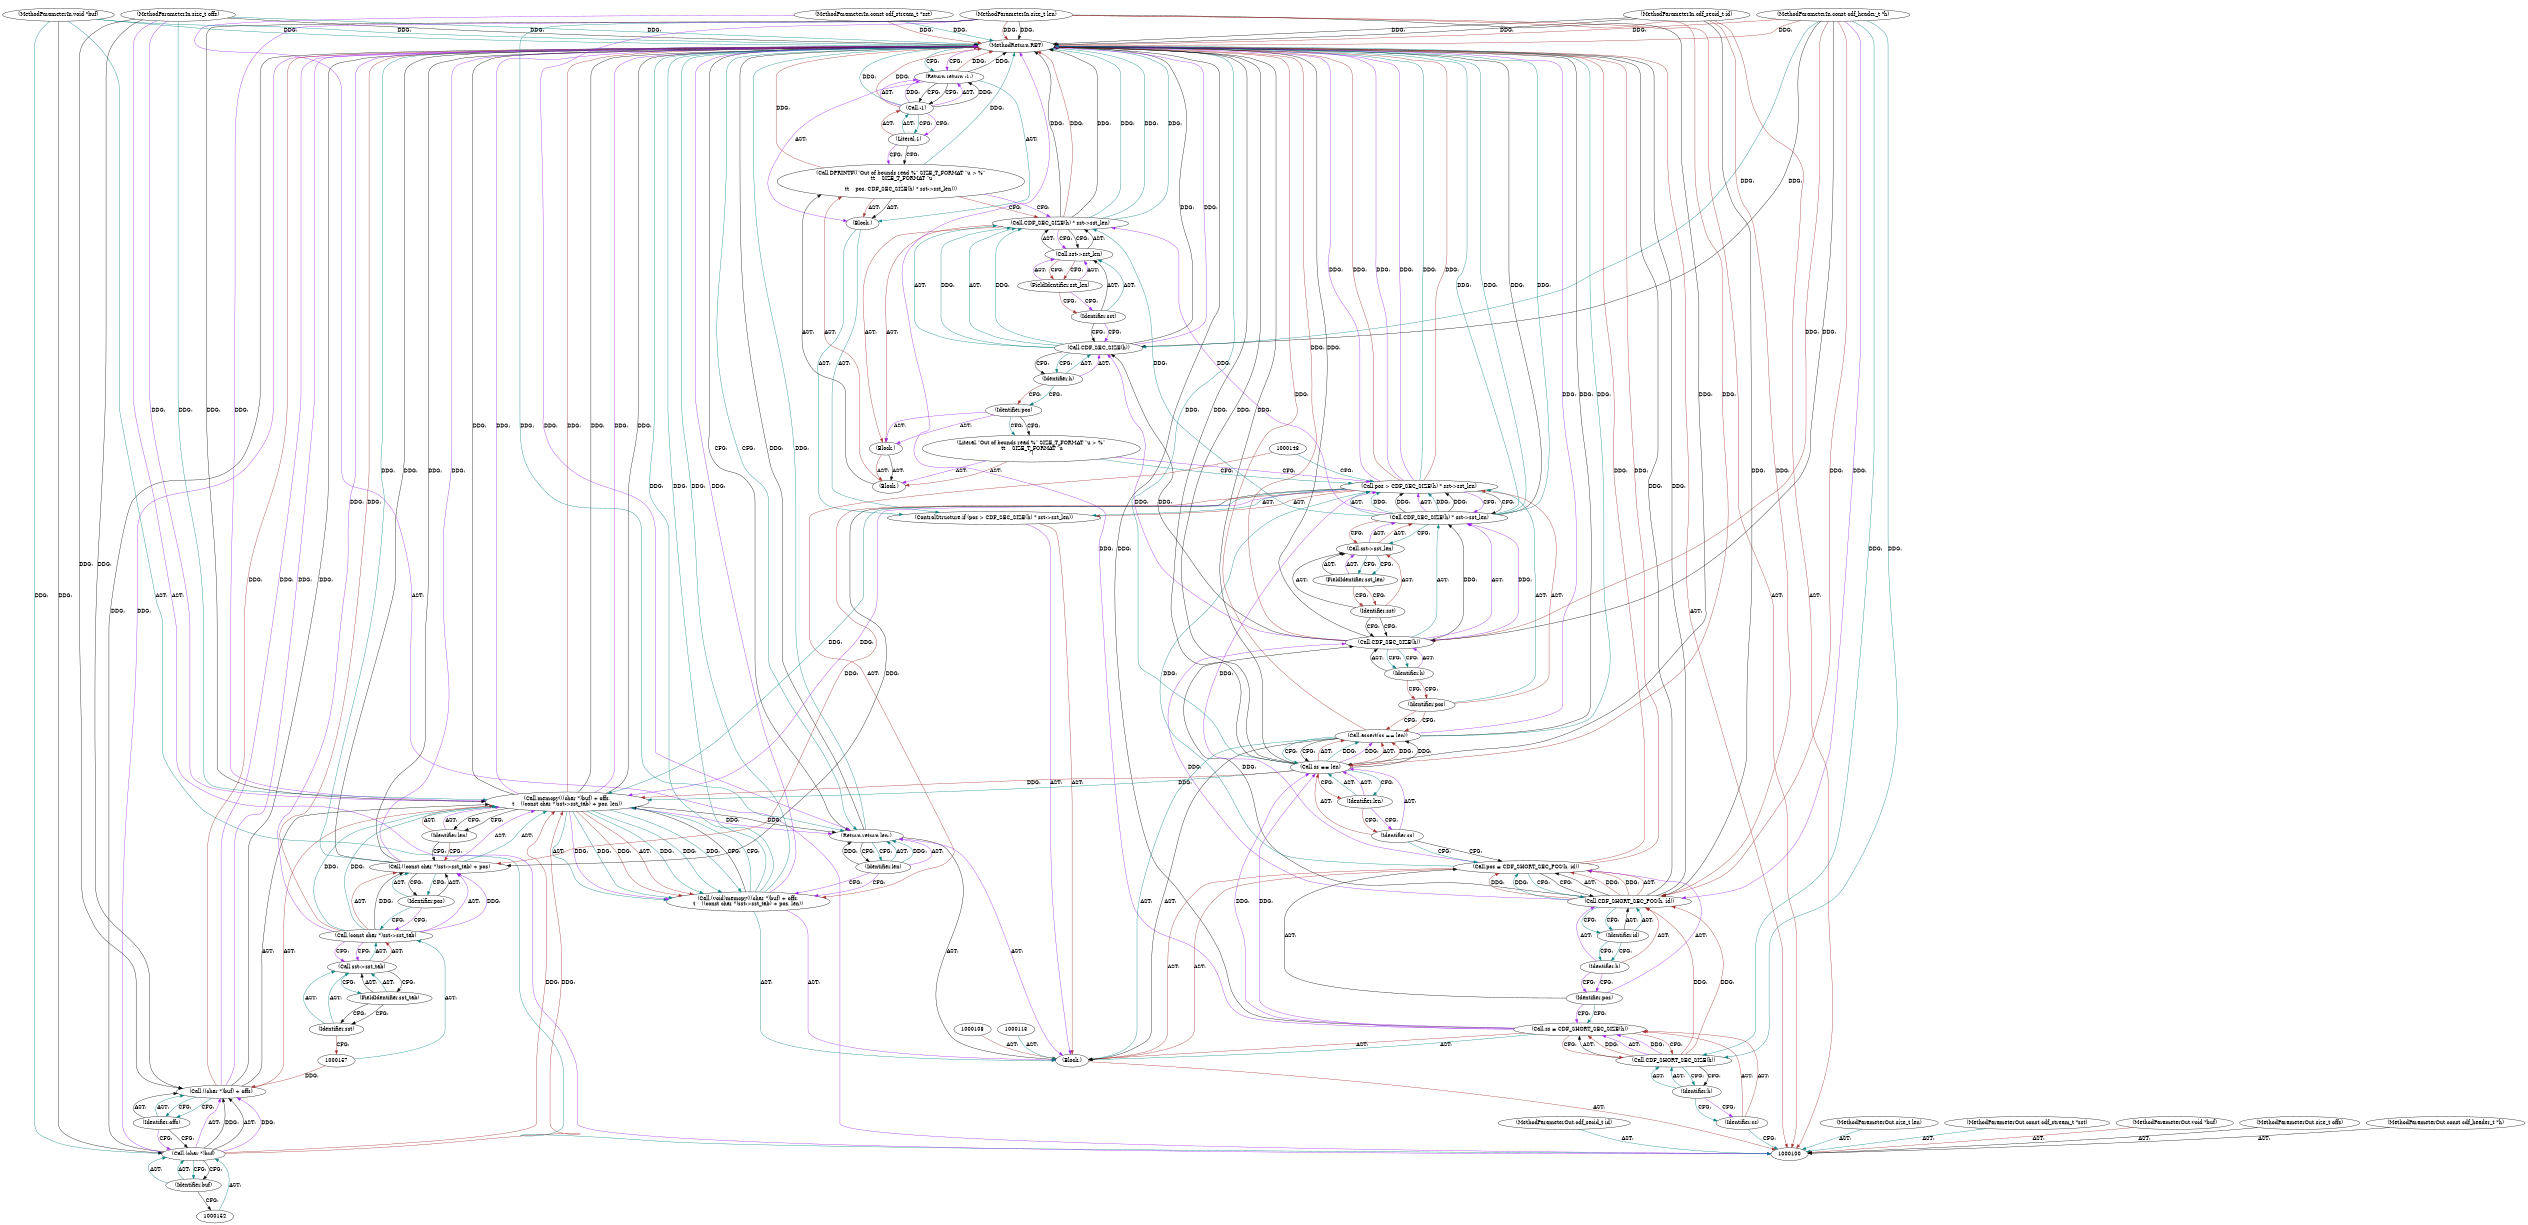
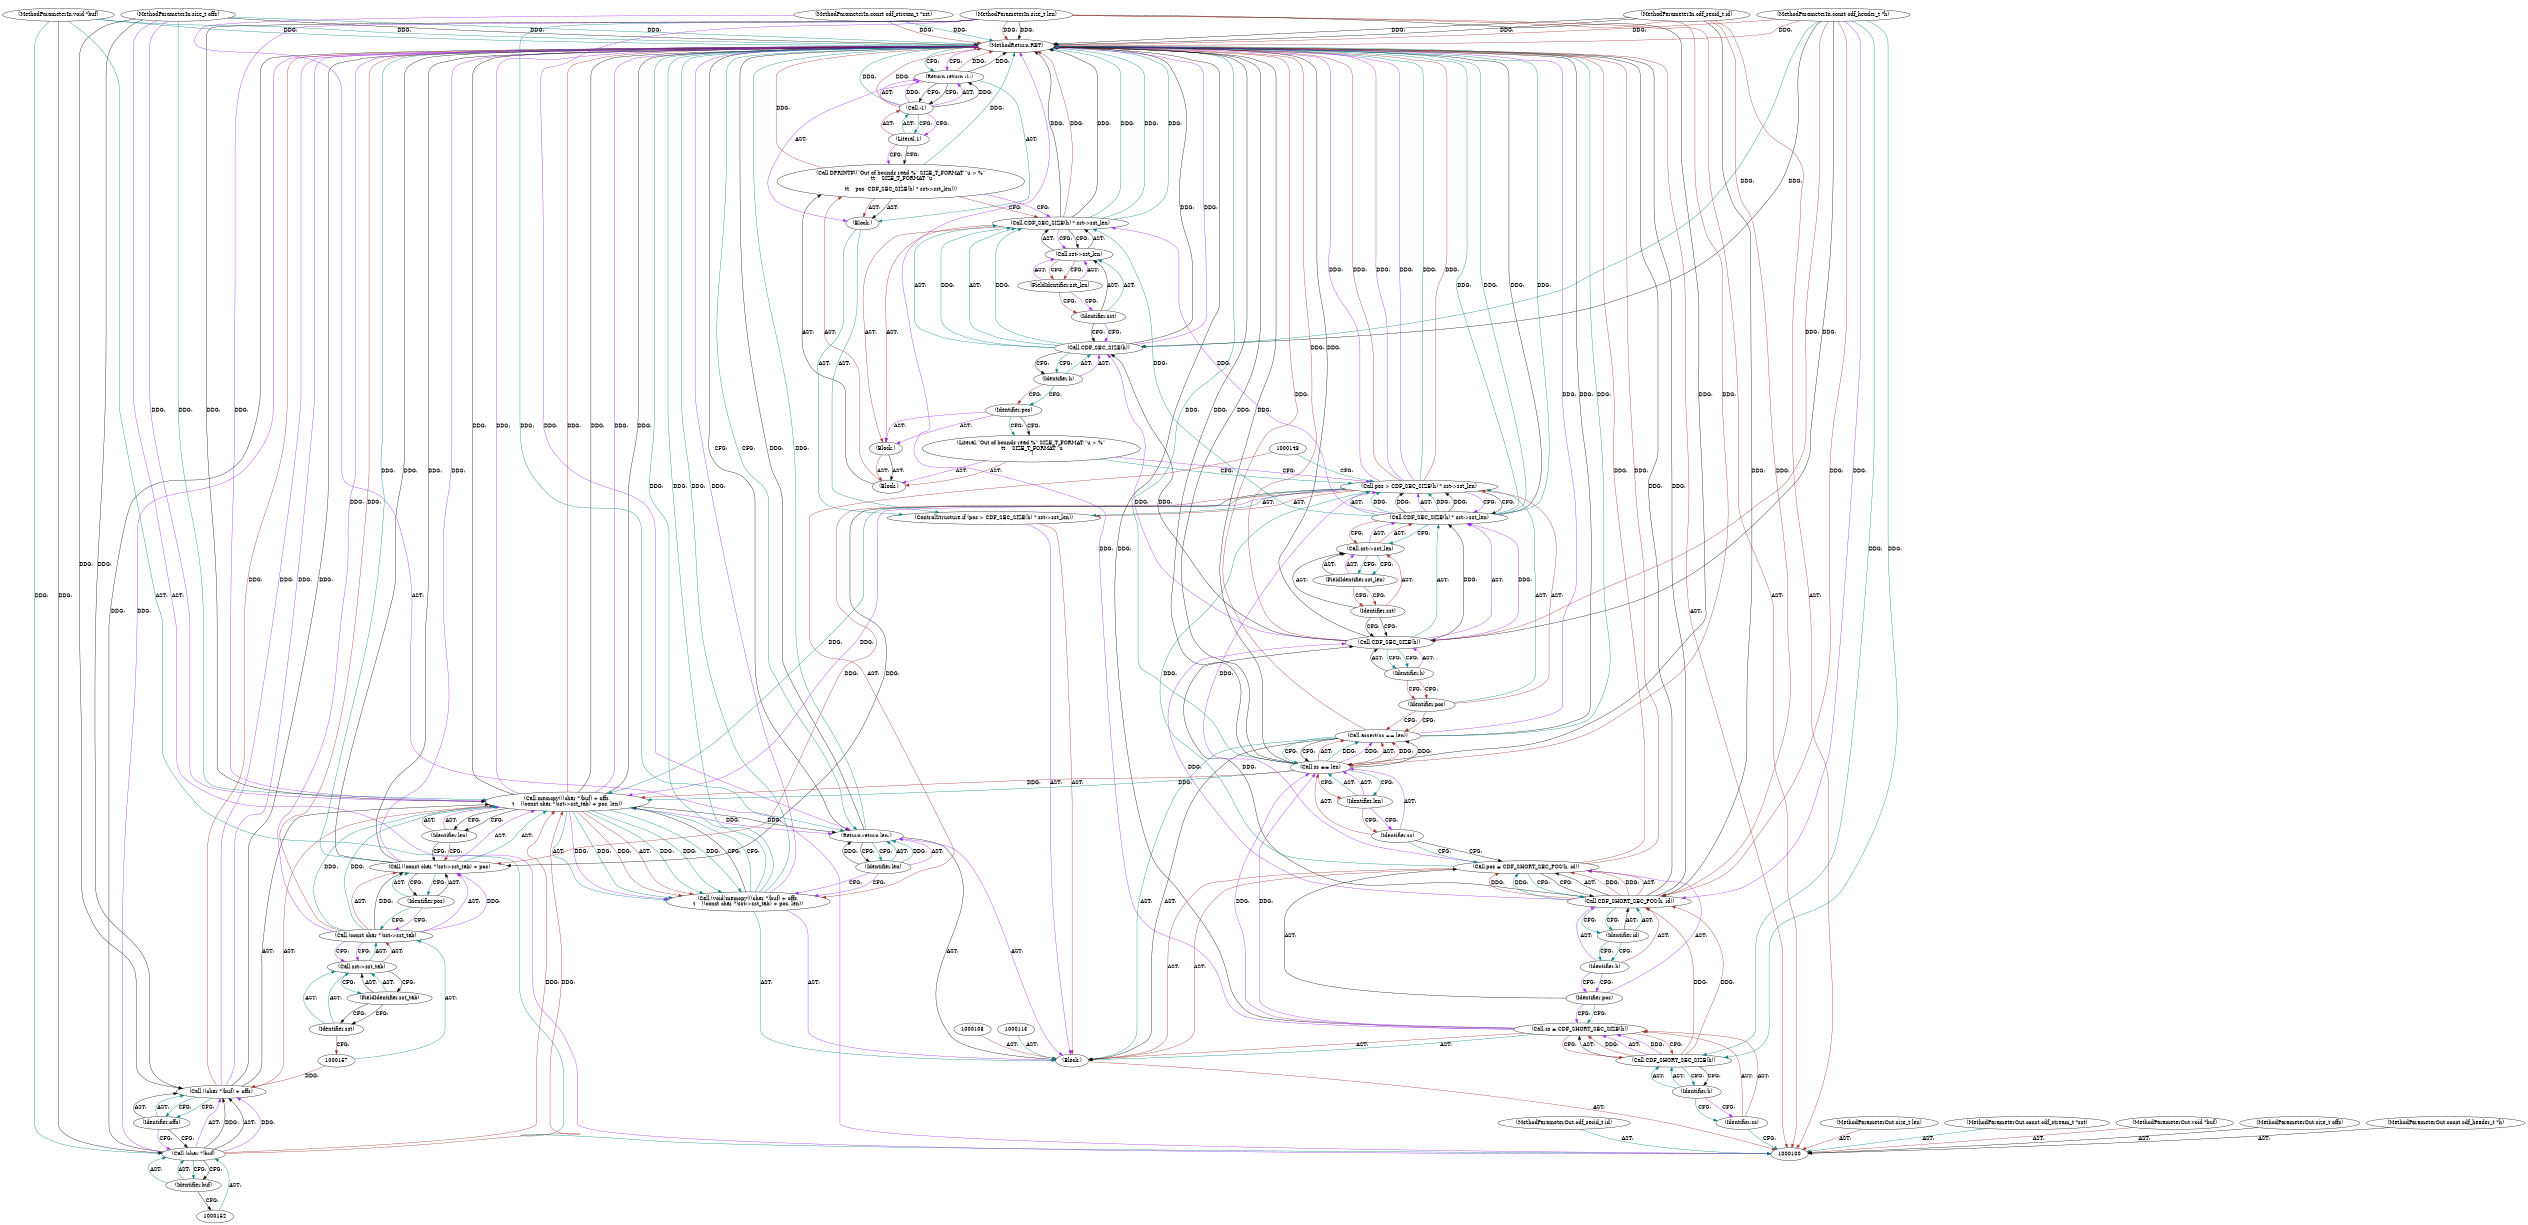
(1834, 1139) -> (1834, 1139)
